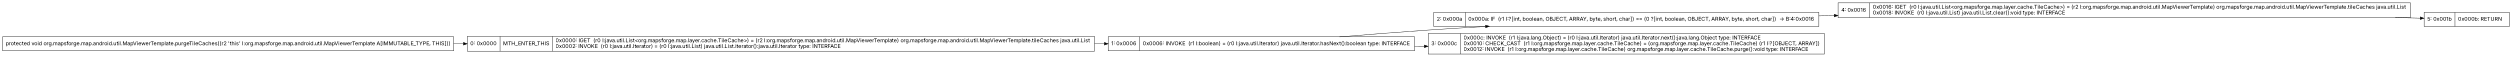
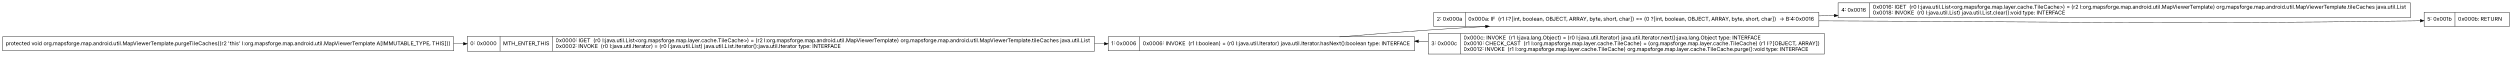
(2408, 18) -> (2120, 23)
(1419, 46) -> (1423, 41)
